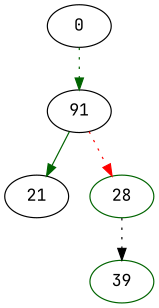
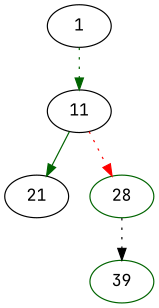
(79, 26) -> (79, 26)
(79, 111) -> (79, 111)
